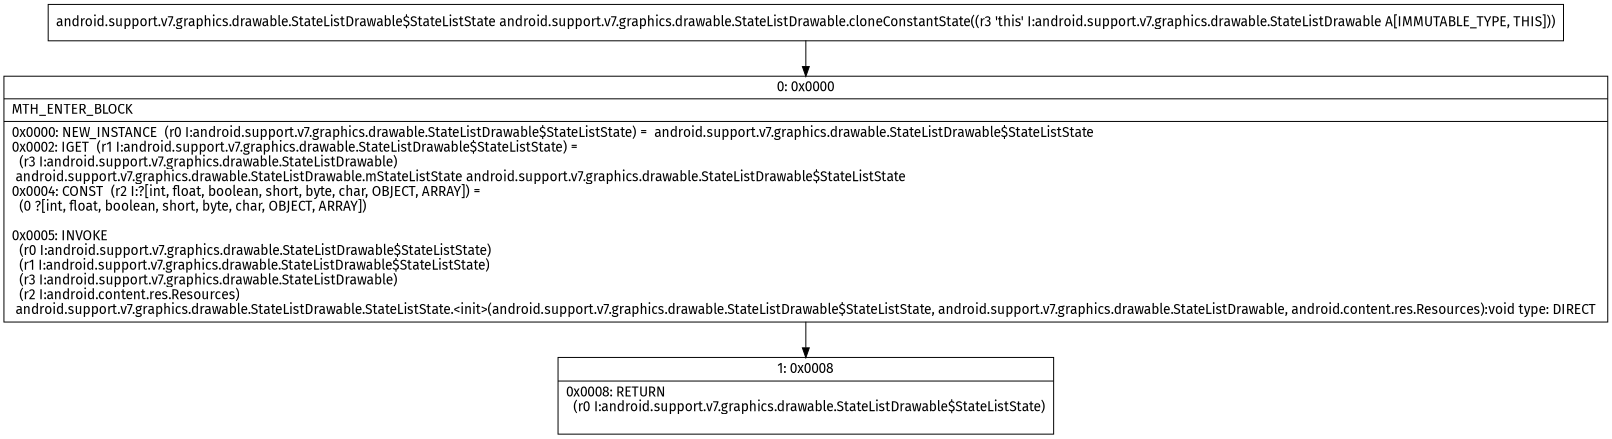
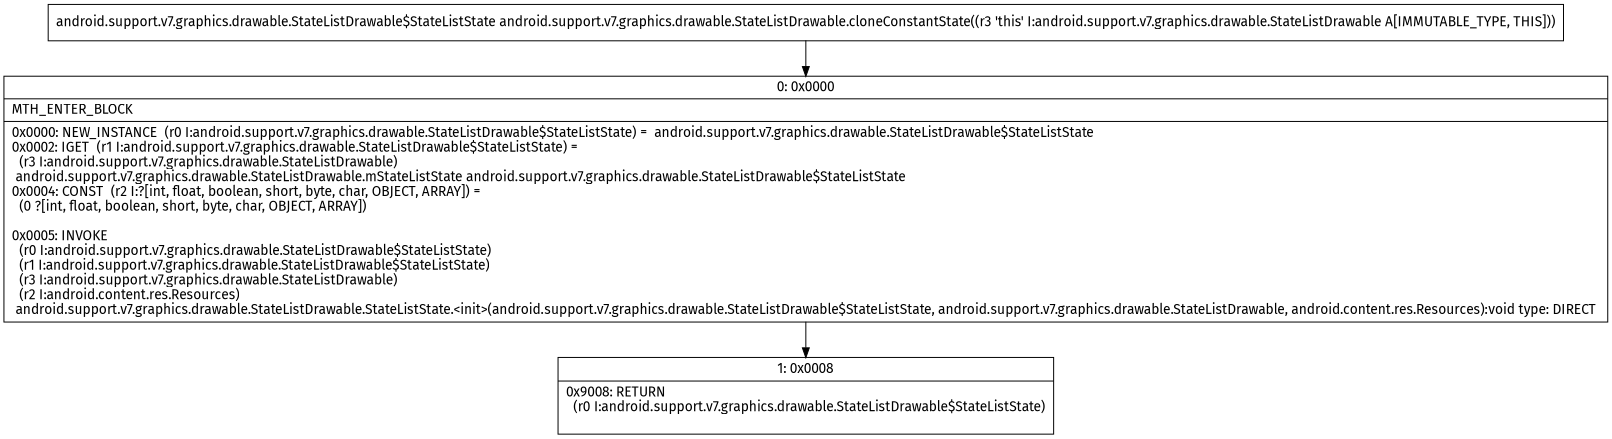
(620, 392) -> (620, 392)
